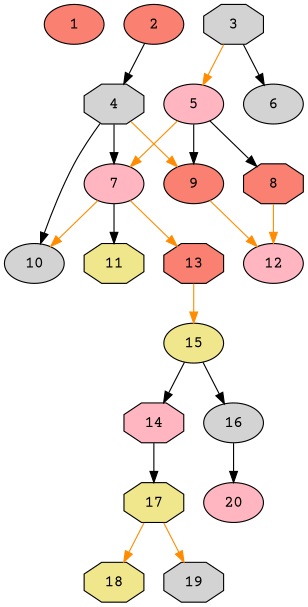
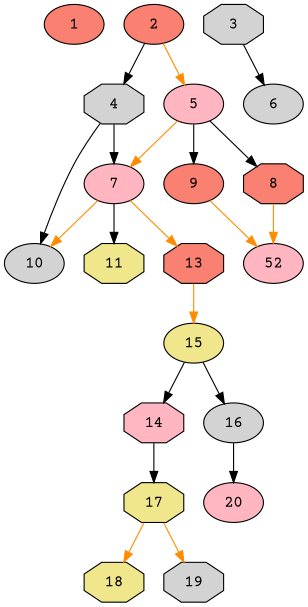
(216, 60) -> (171, 59)
(148, 138) -> none
(273, 263) -> (273, 263)
